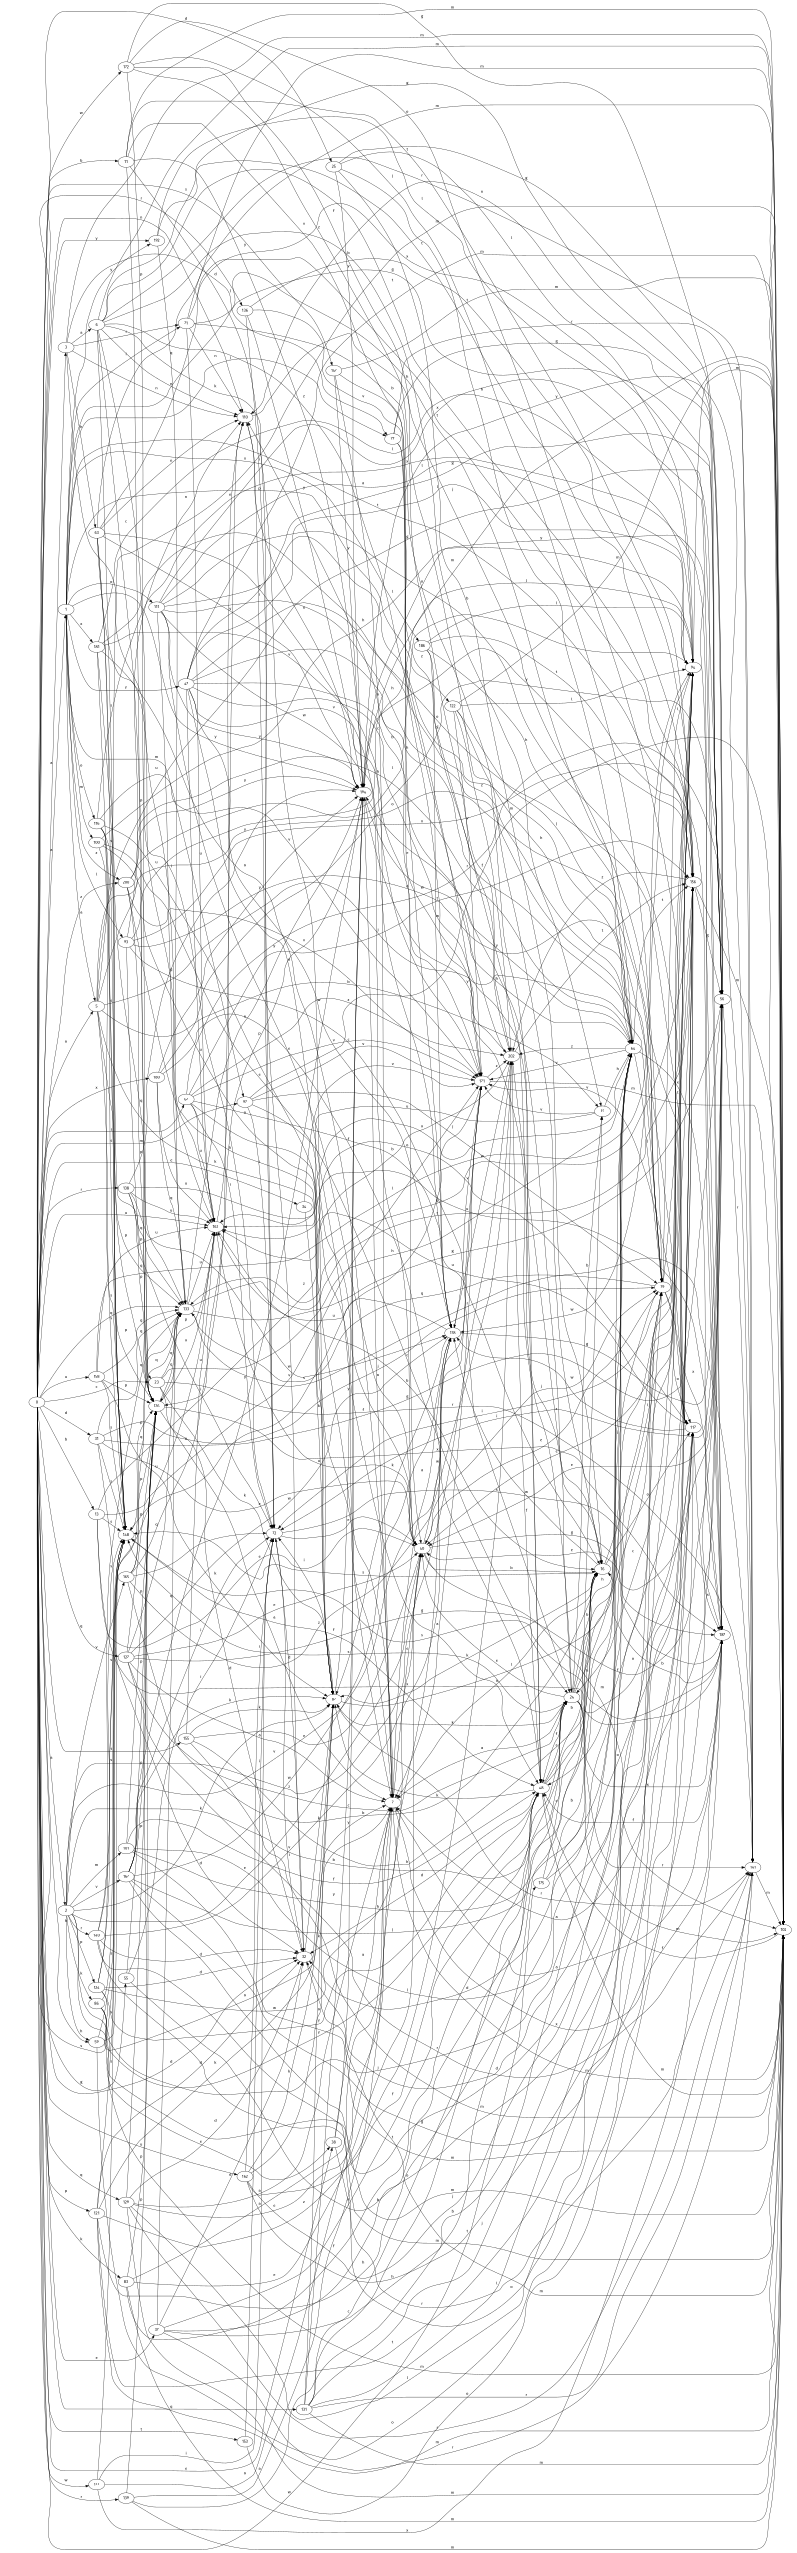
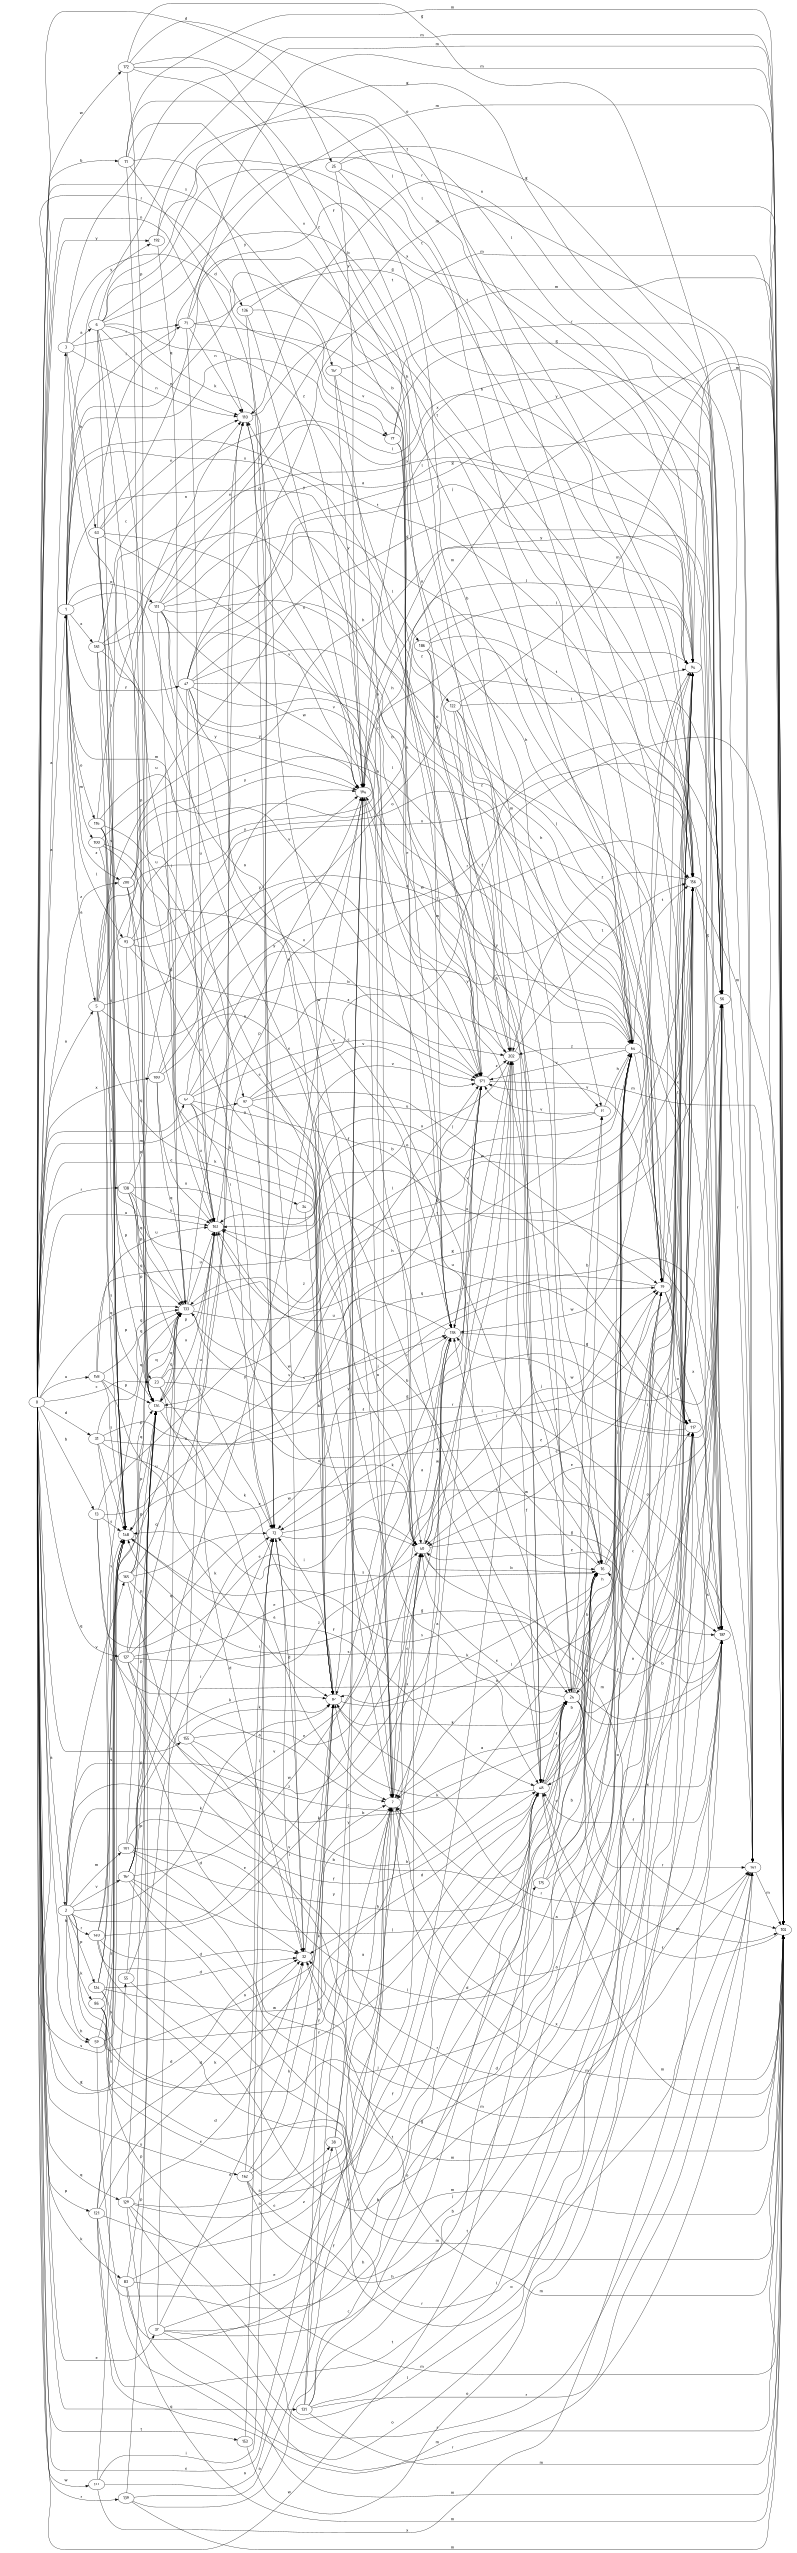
(606, 1932) -> none
